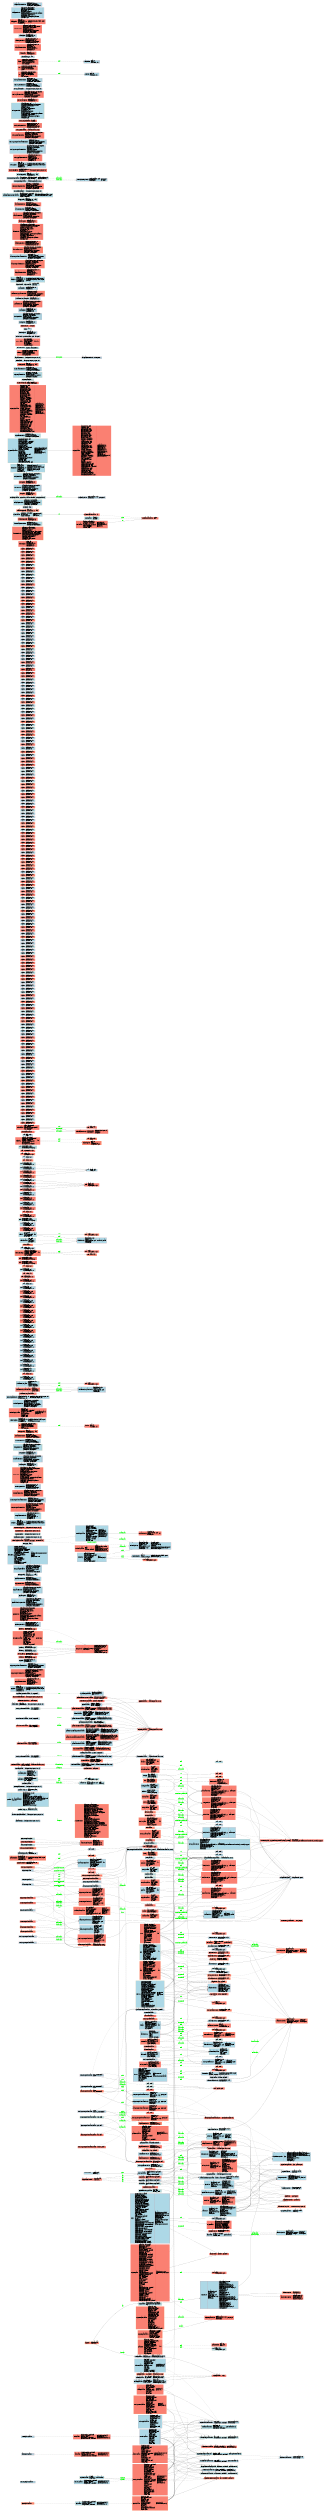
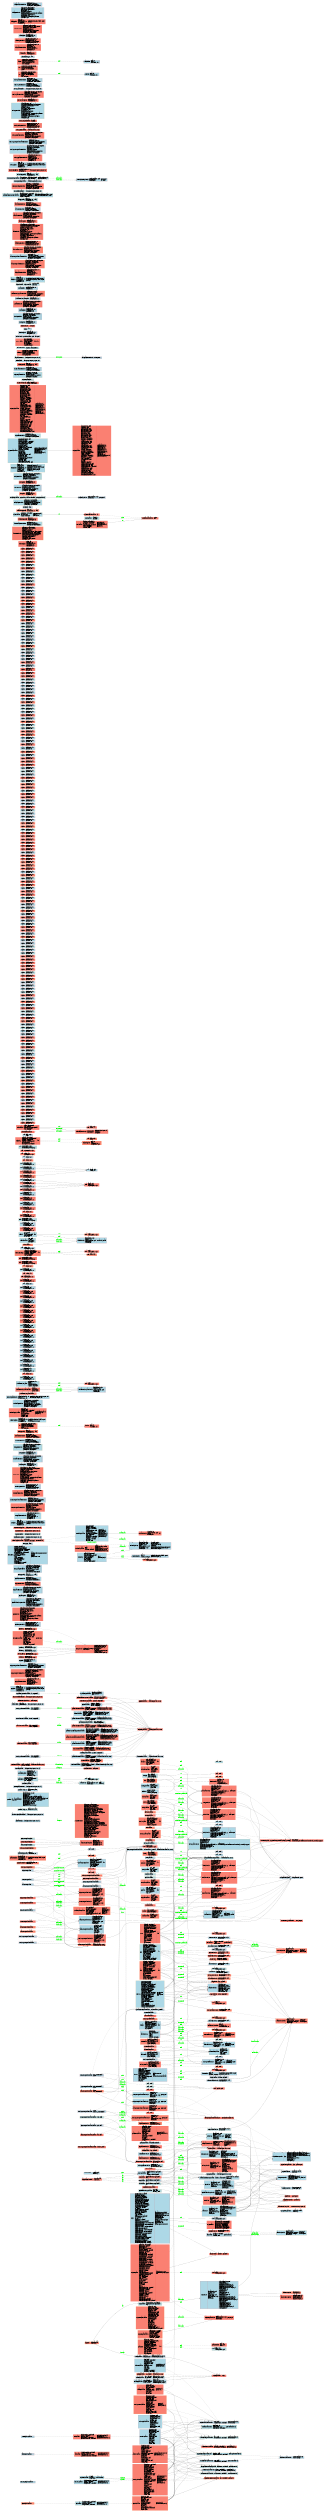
(181, 2326) -> (181, 2326)
